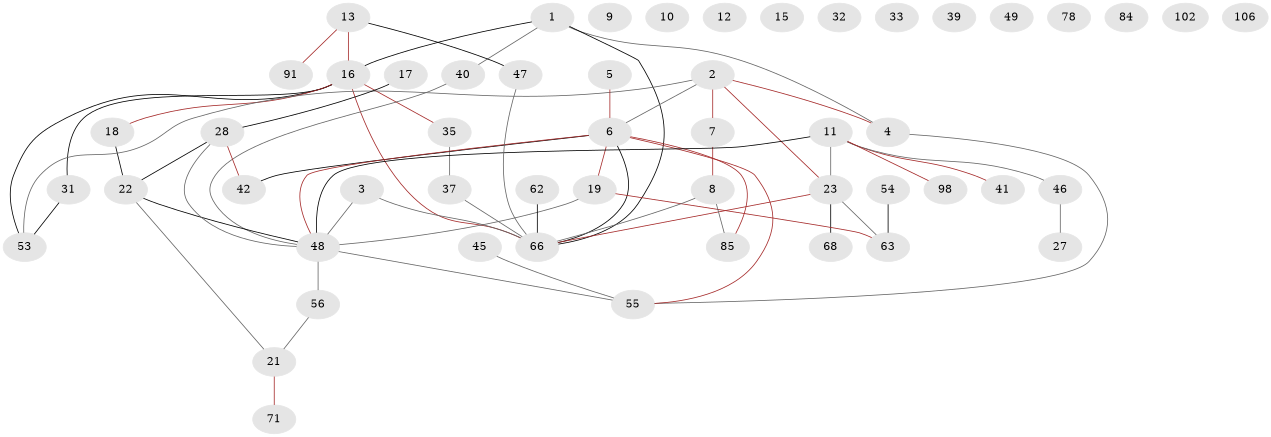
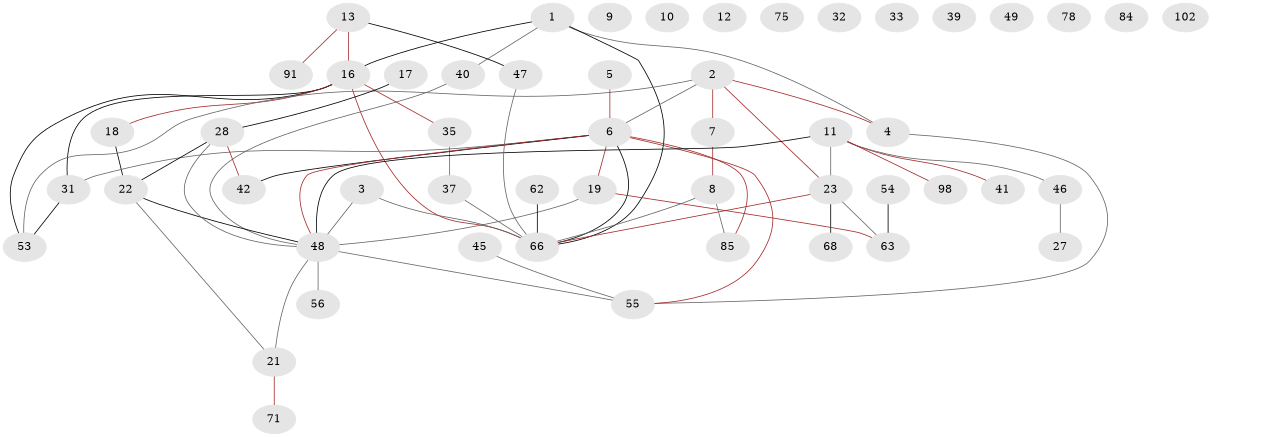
(782, 18) -> (782, 18)
(1245, 18) -> none
none -> (335, 151)
(296, 333) -> (285, 301)
